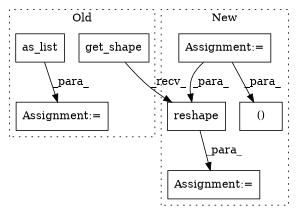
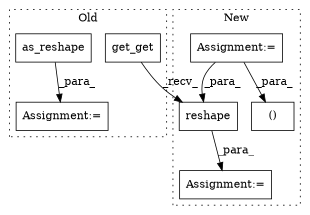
(40, 48) -> (53, 48)
(114, 48) -> (133, 48)
